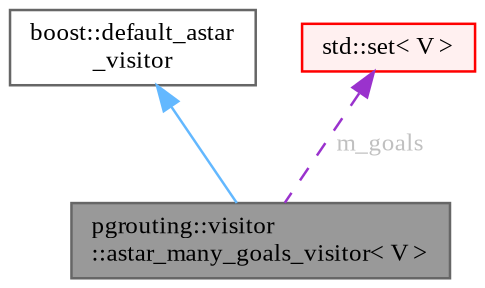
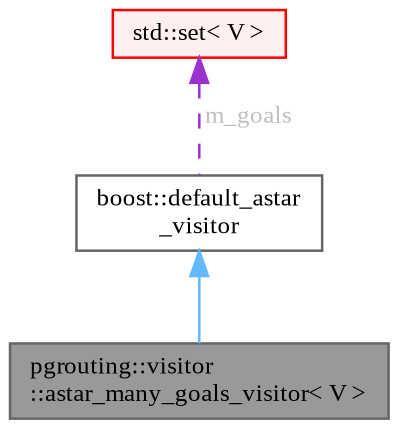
(322, 148) -> (199, 129)
